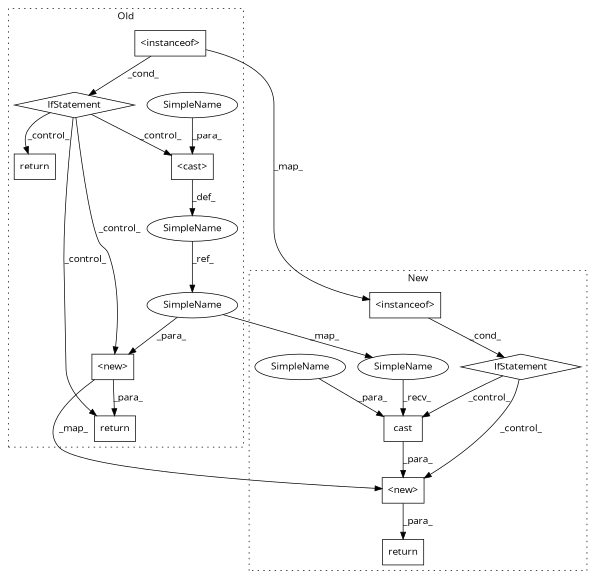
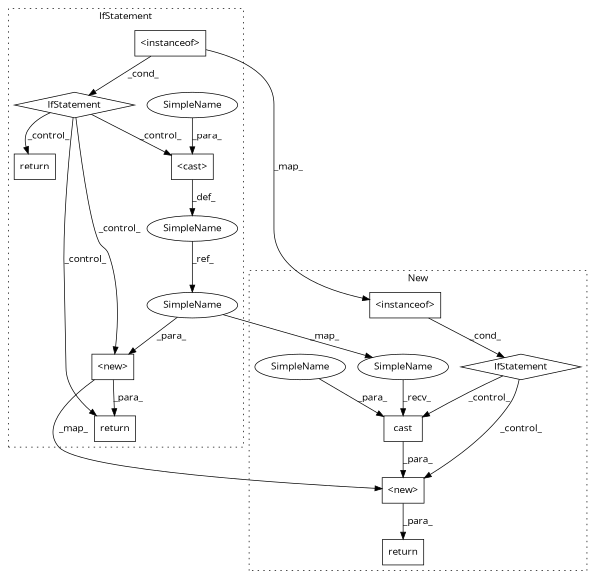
(126, 17) -> (126, 17)
